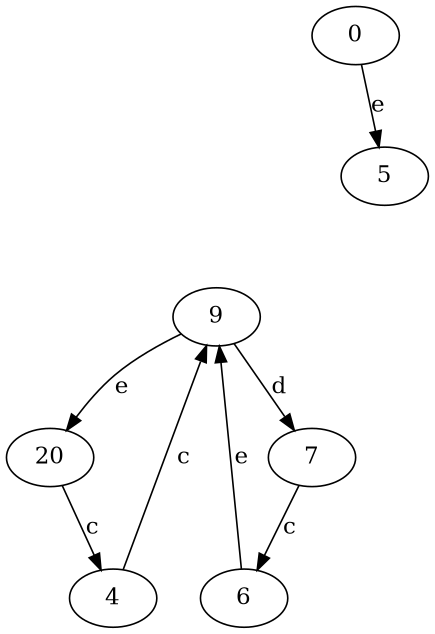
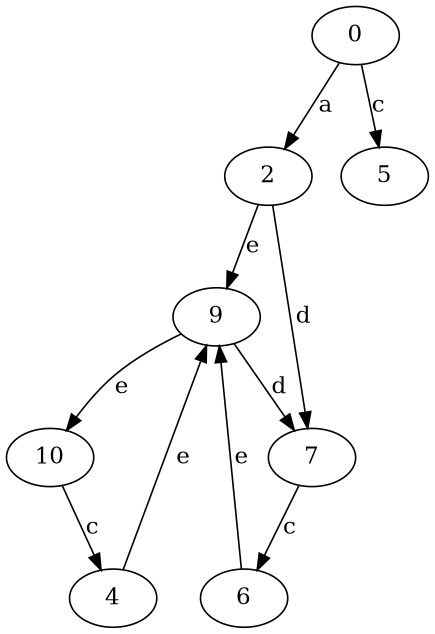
(378, 106) -> (378, 106)
none -> (268, 176)
(50, 458) -> (50, 458)
(183, 458) -> (183, 458)
